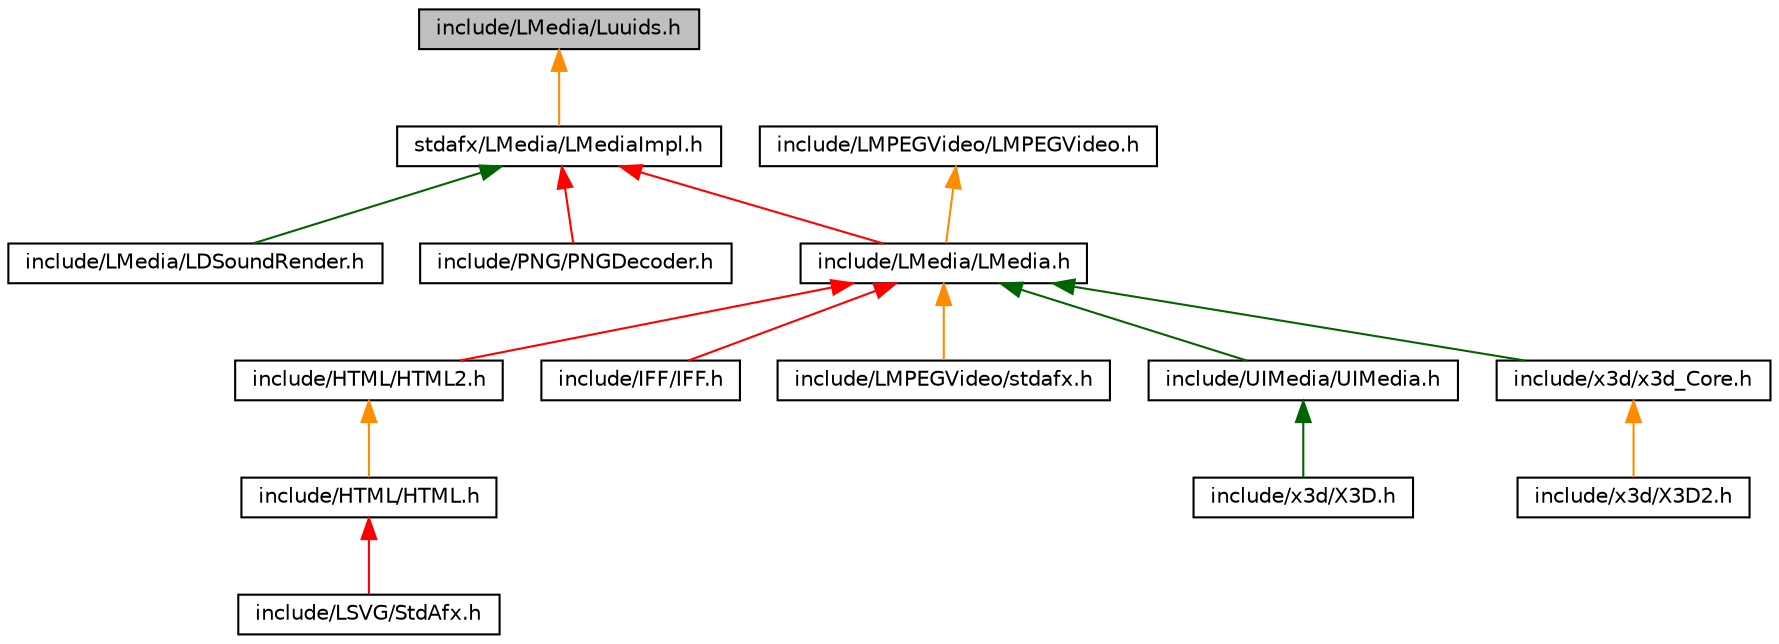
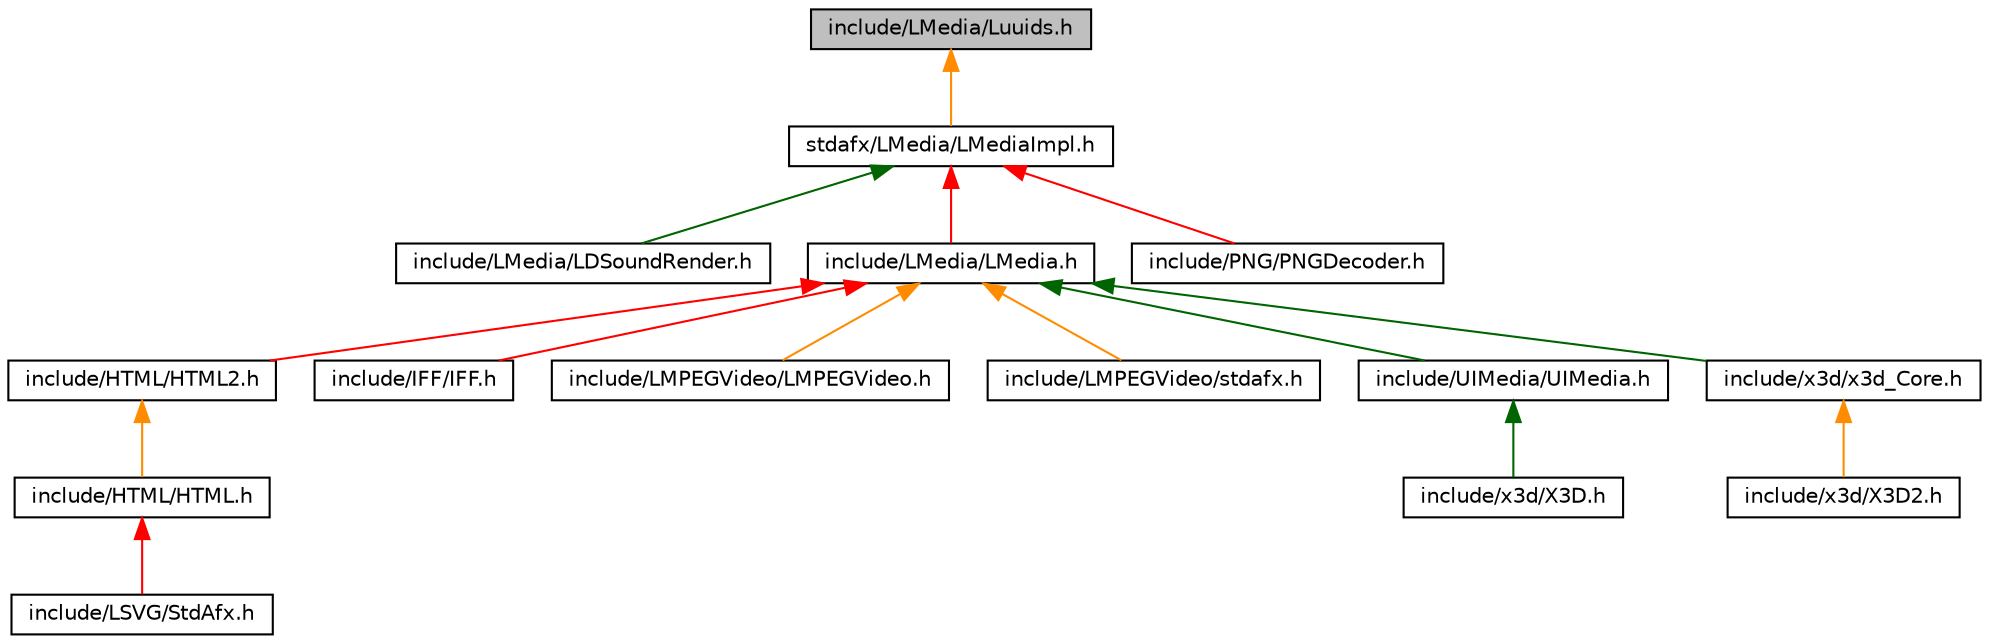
(950, 215) -> (841, 327)
